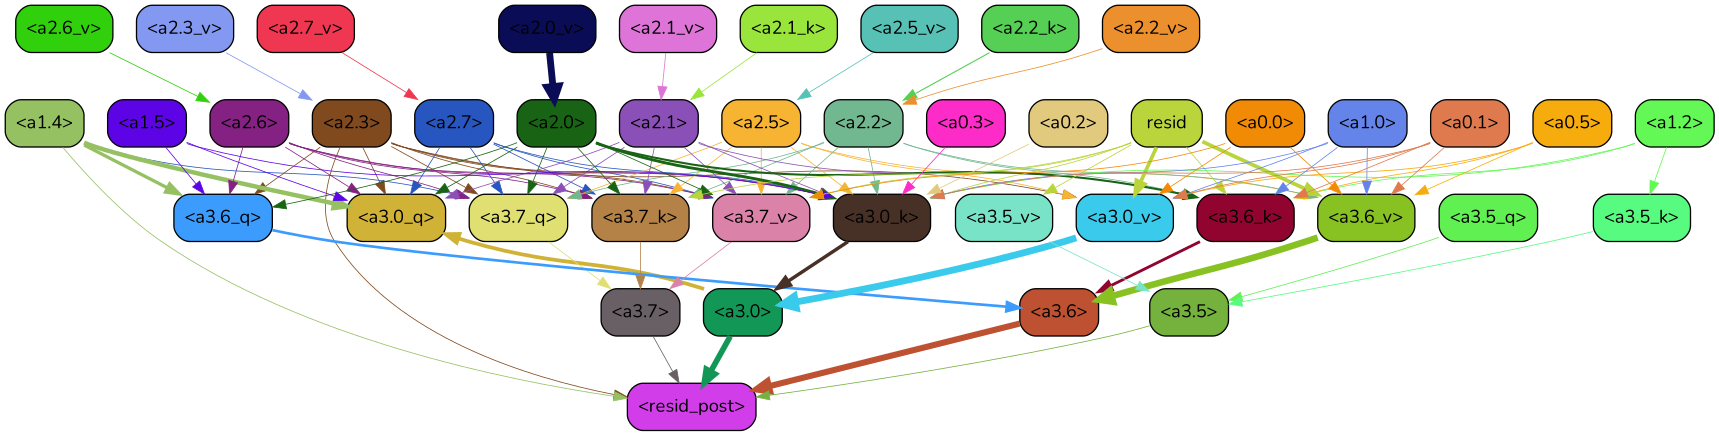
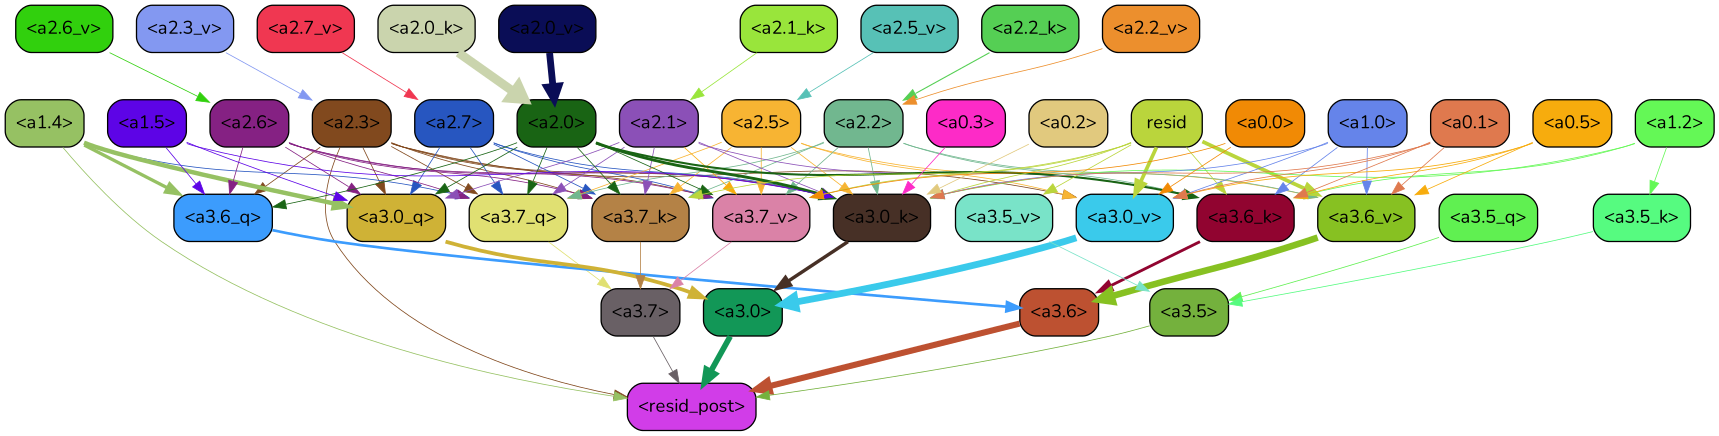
none -> (427, 29)
(668, 29) -> none
(705, 166) -> (705, 166)
(1311, 166) -> none
(525, 255) -> (569, 265)
